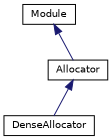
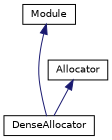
(66, 47) -> (39, 75)
